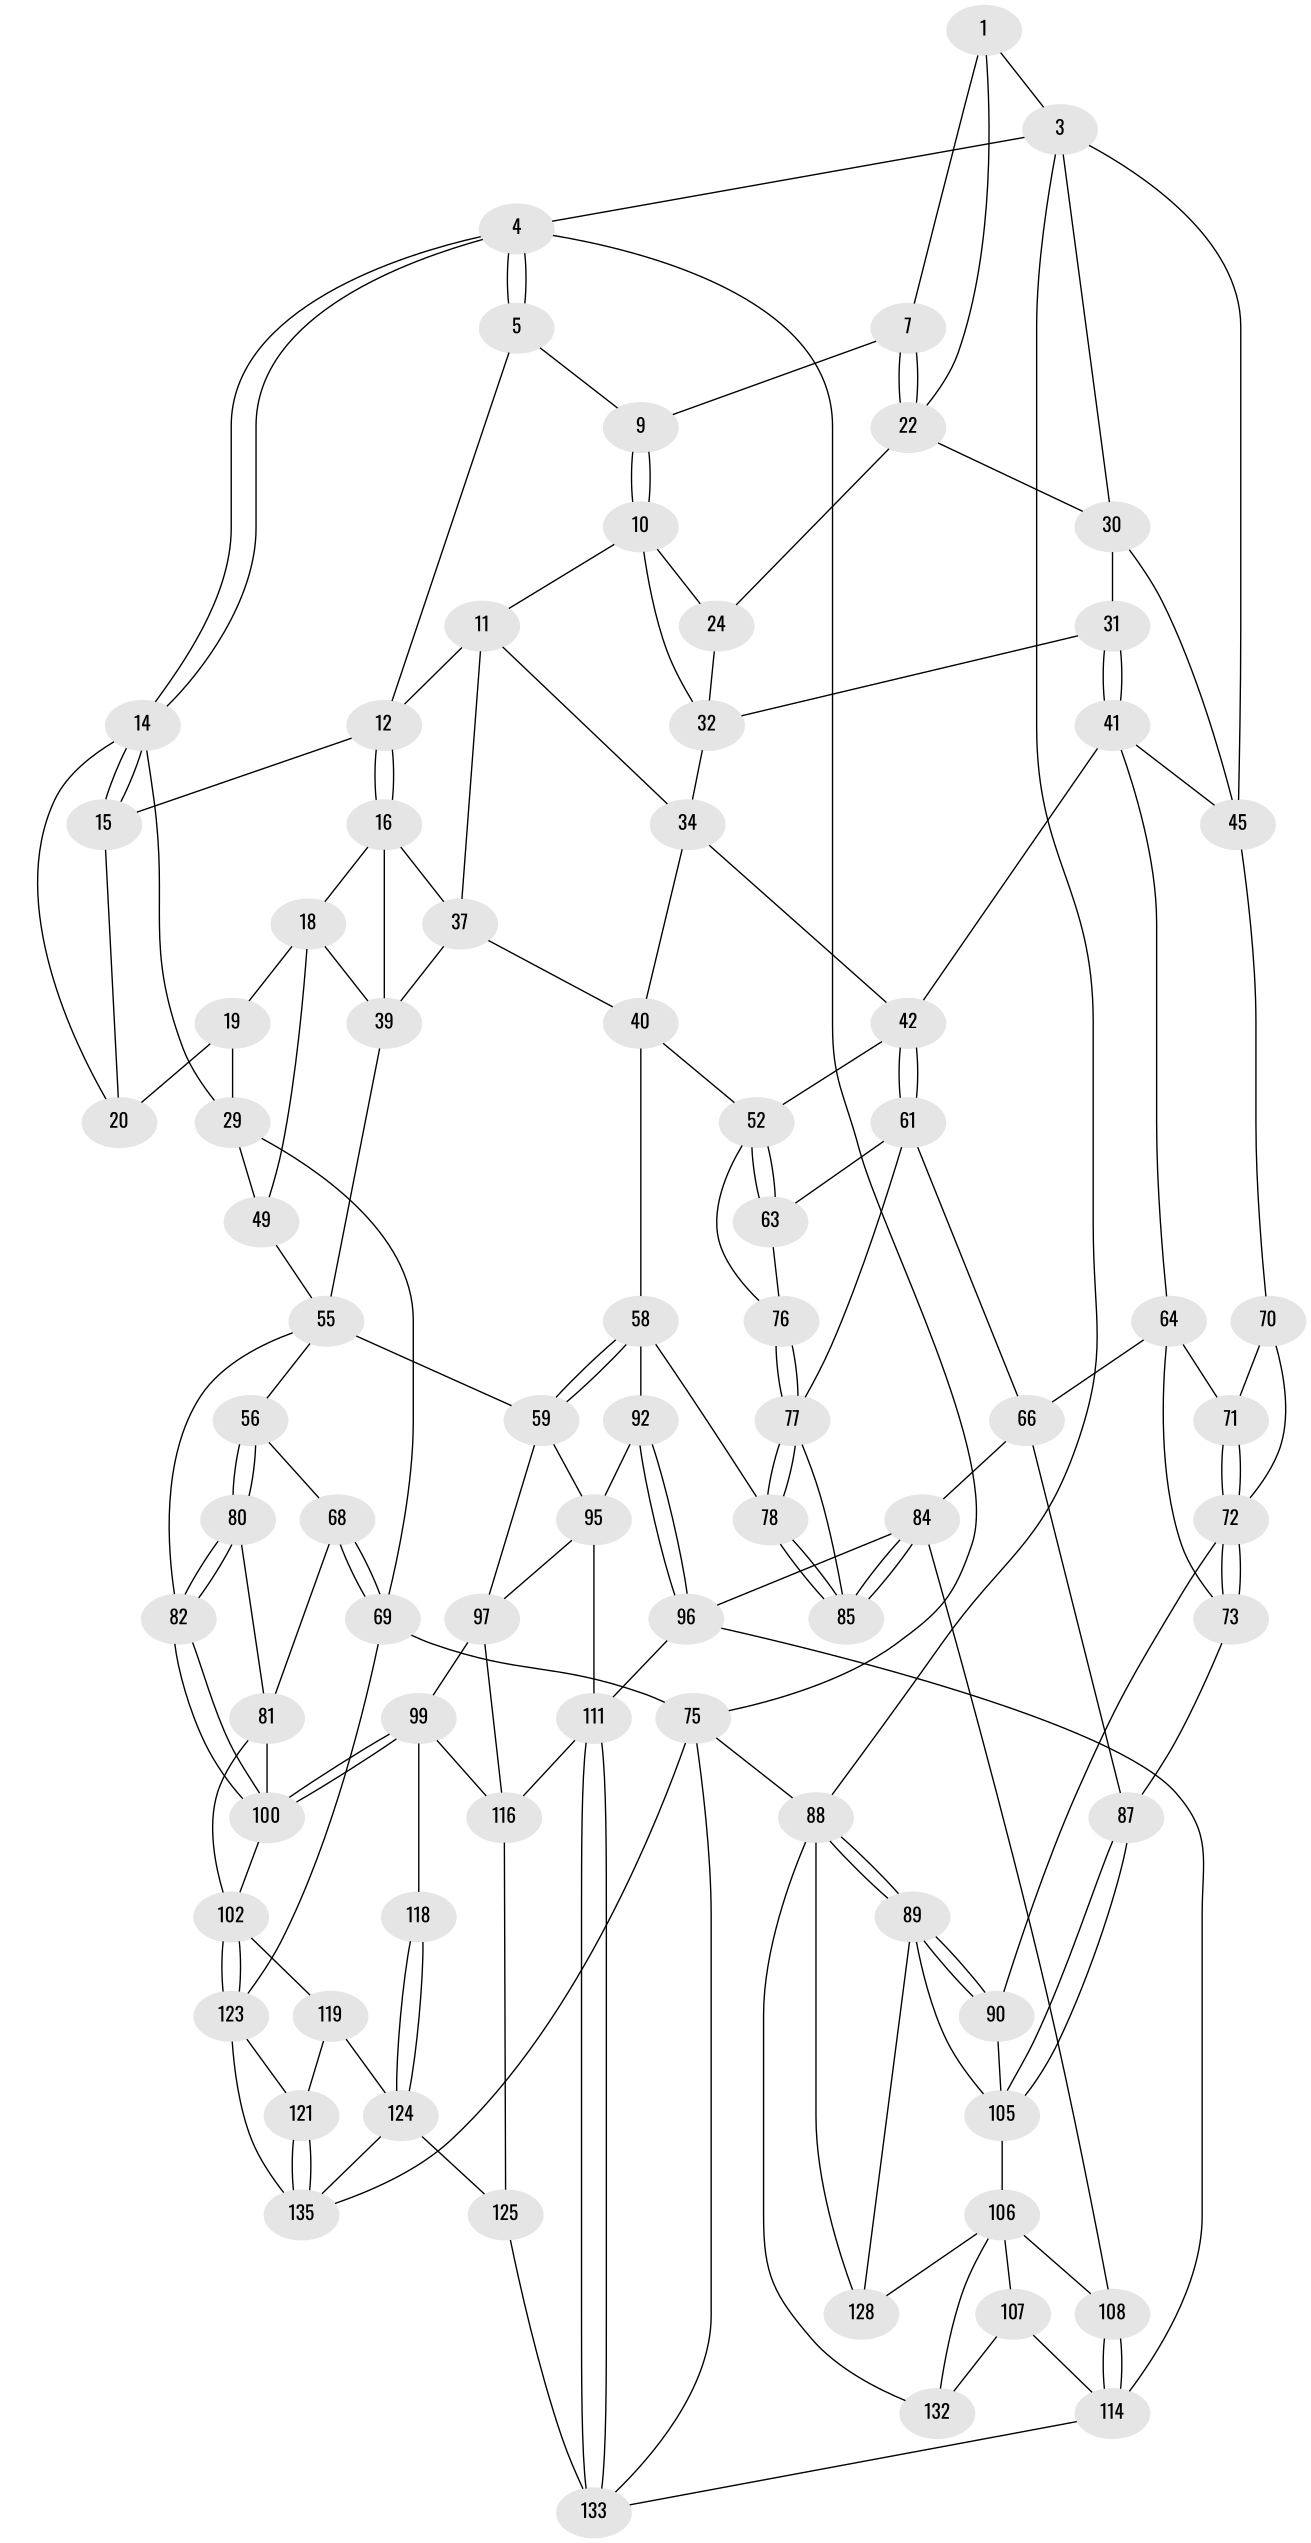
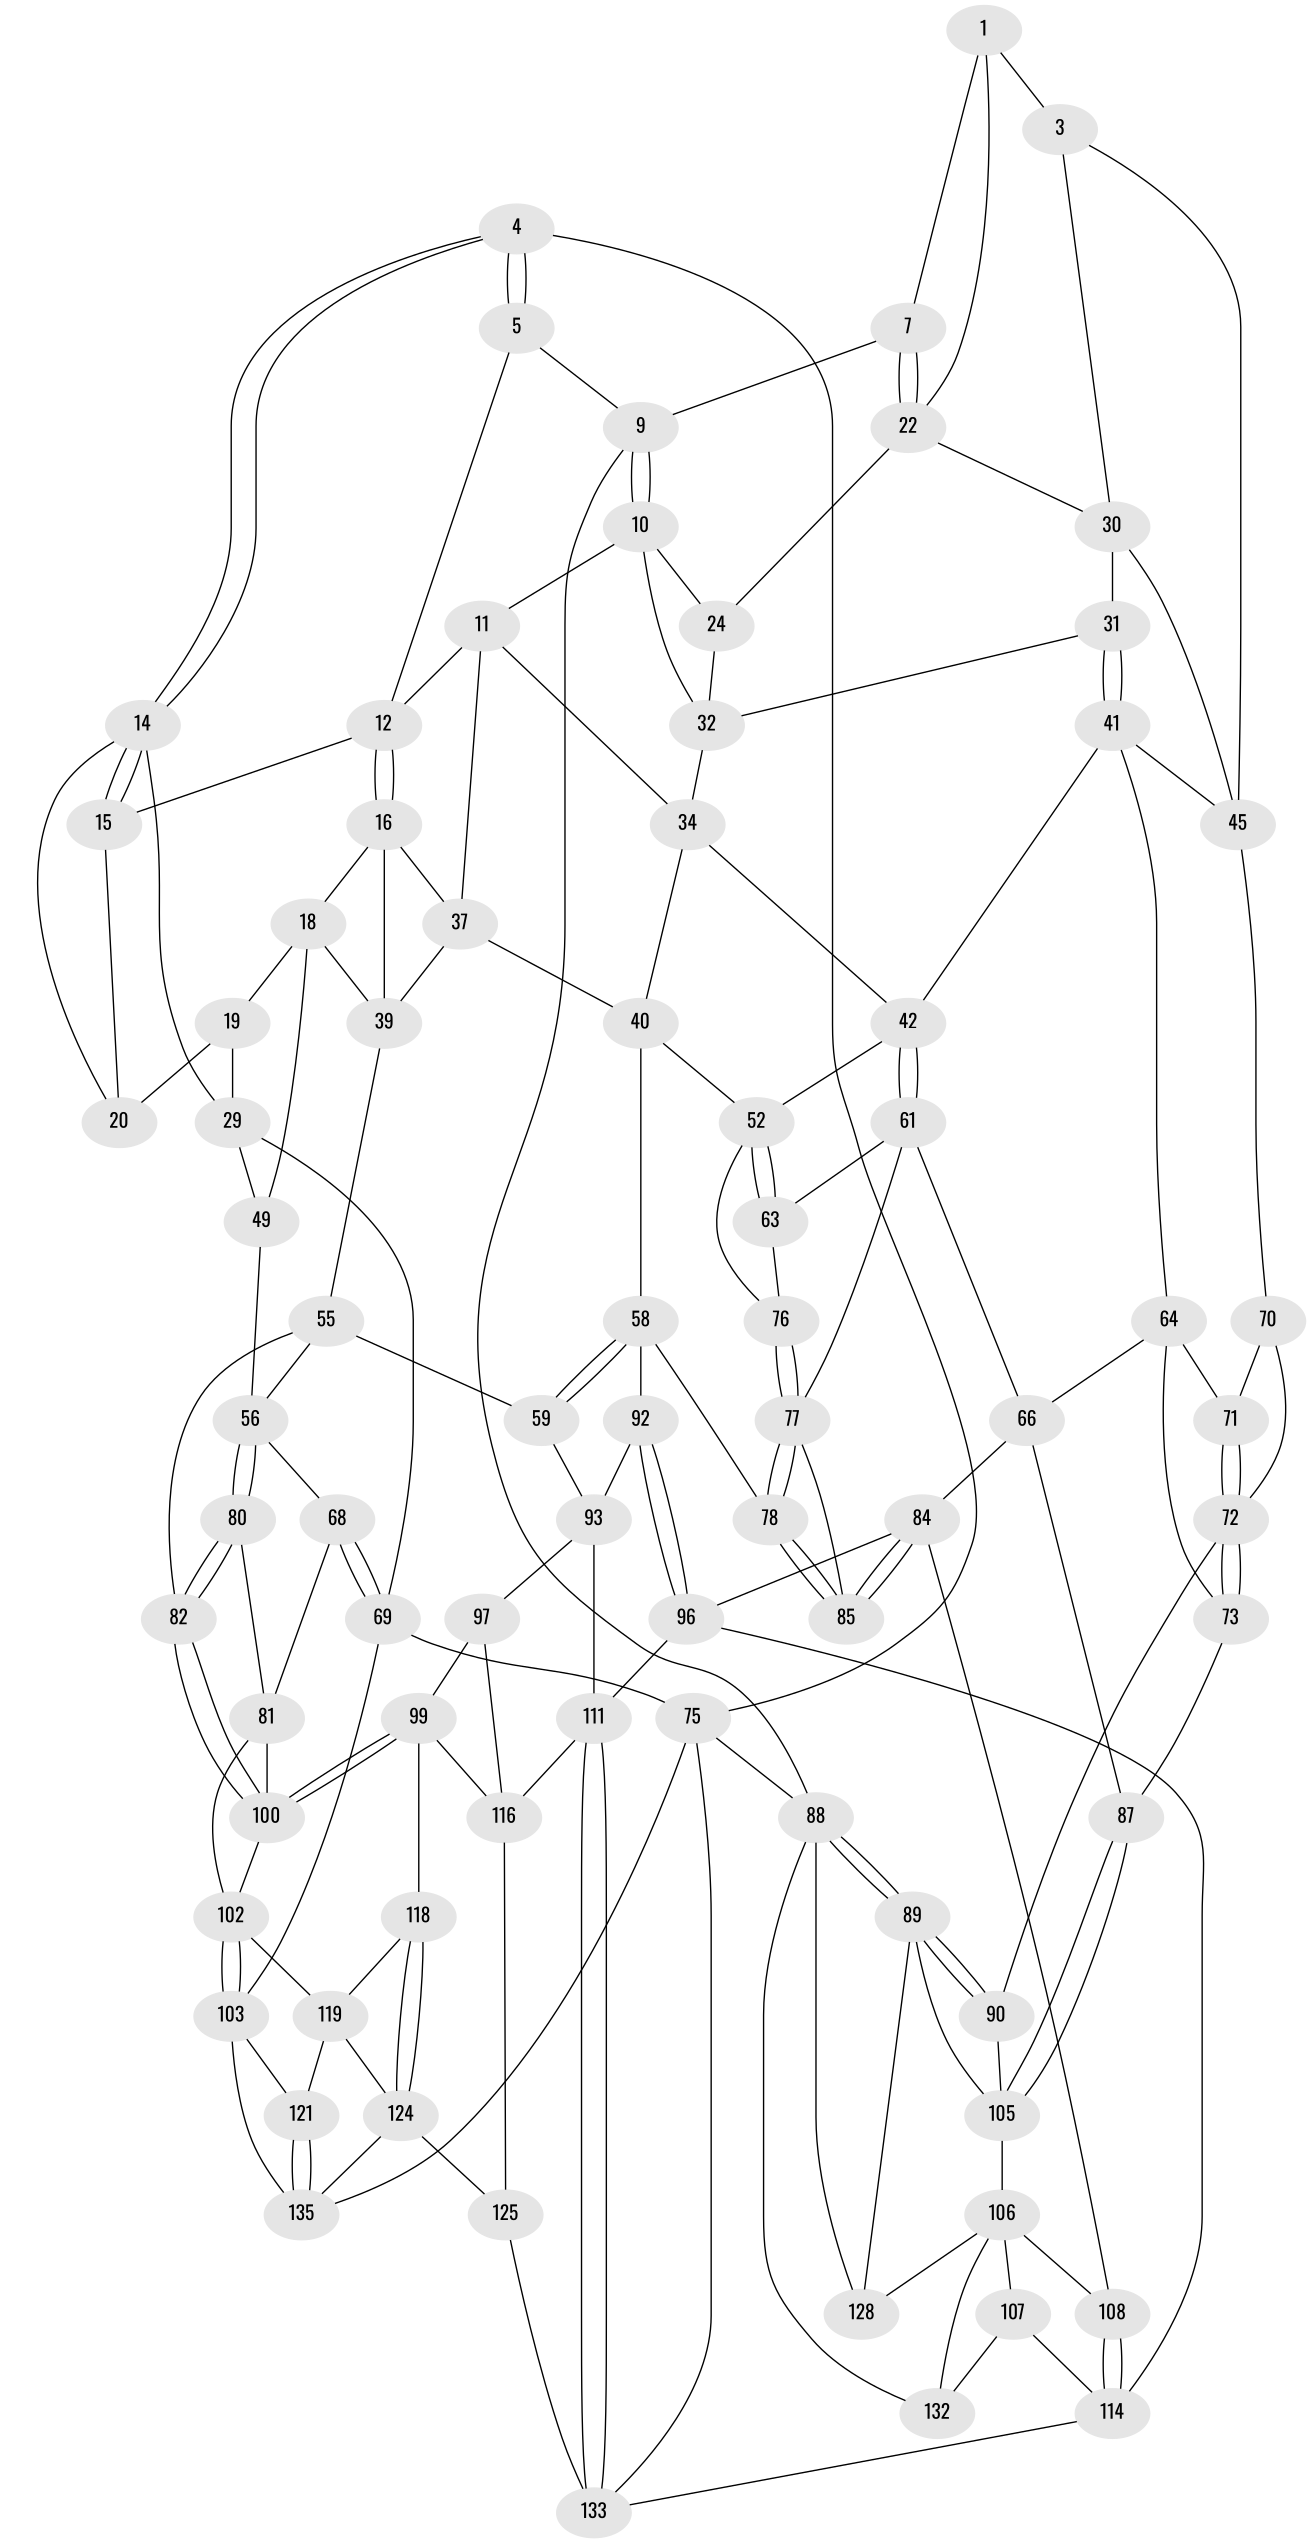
(788, 179) -> none
(1093, 1011) -> (508, 1185)
(294, 1272) -> (256, 1321)
(512, 1520) -> none
(594, 1520) -> (594, 1520)
none -> (375, 1967)
(231, 2016) -> (231, 2016)
